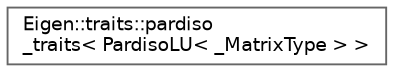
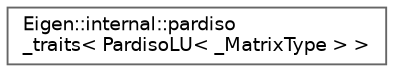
(197, 36) -> (197, 36)
